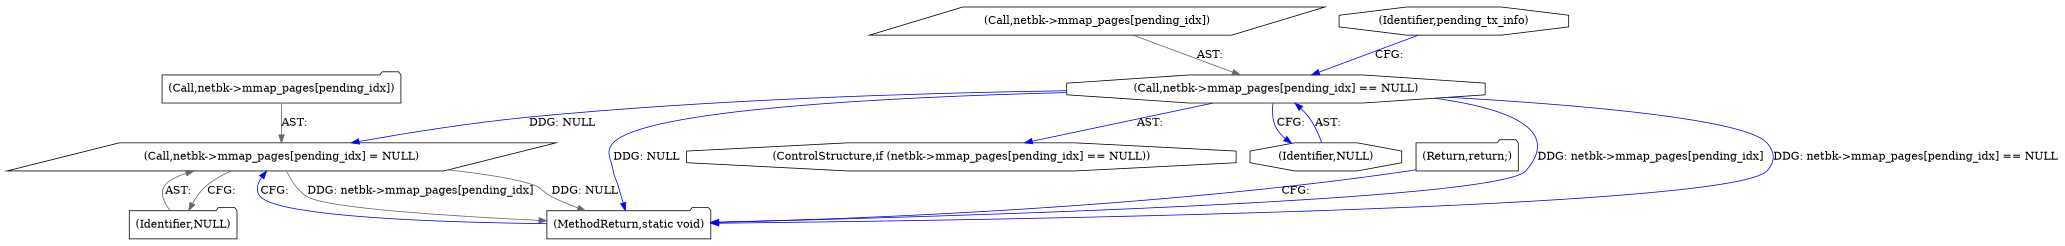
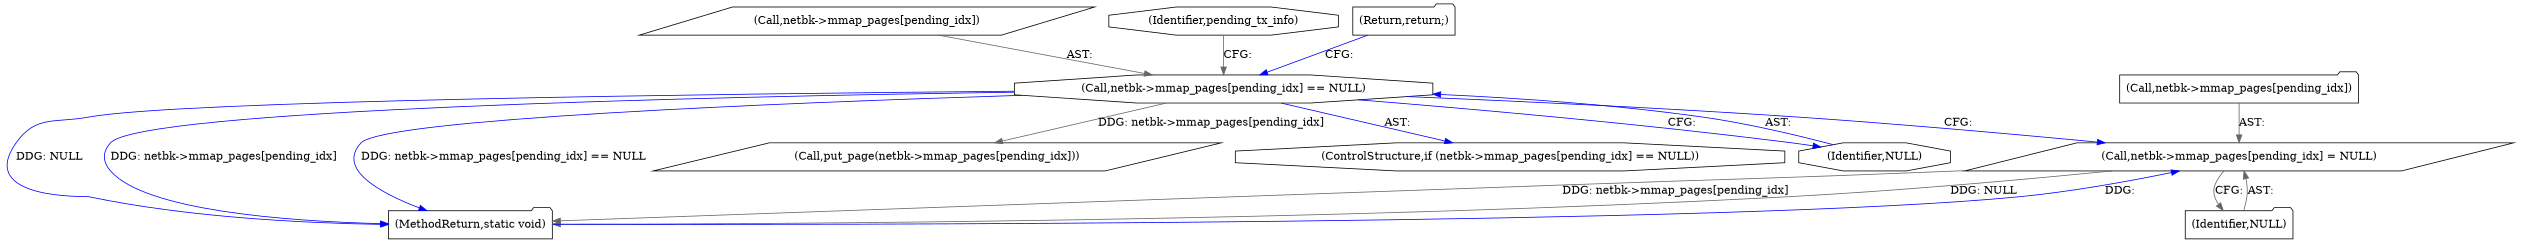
(1369, 54) -> (1224, 51)
(562, 123) -> (1960, 123)
none -> (937, 157)
(276, 191) -> (2122, 191)
(1068, 206) -> (1318, 54)
